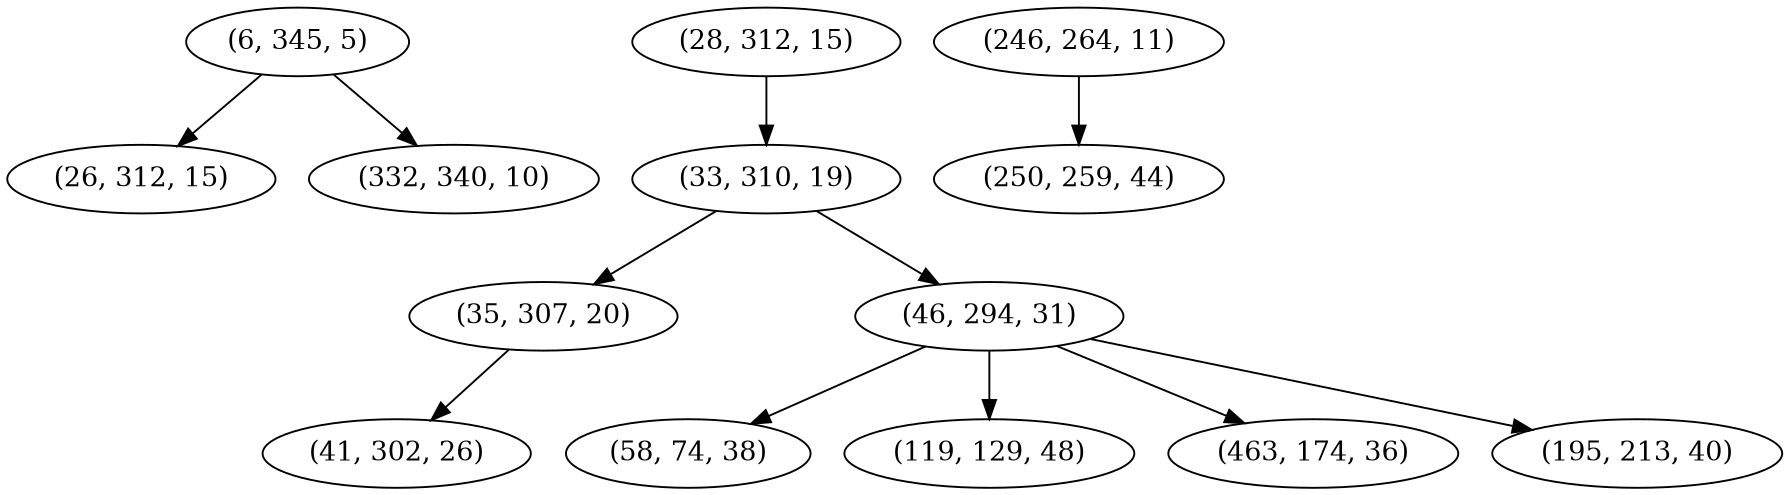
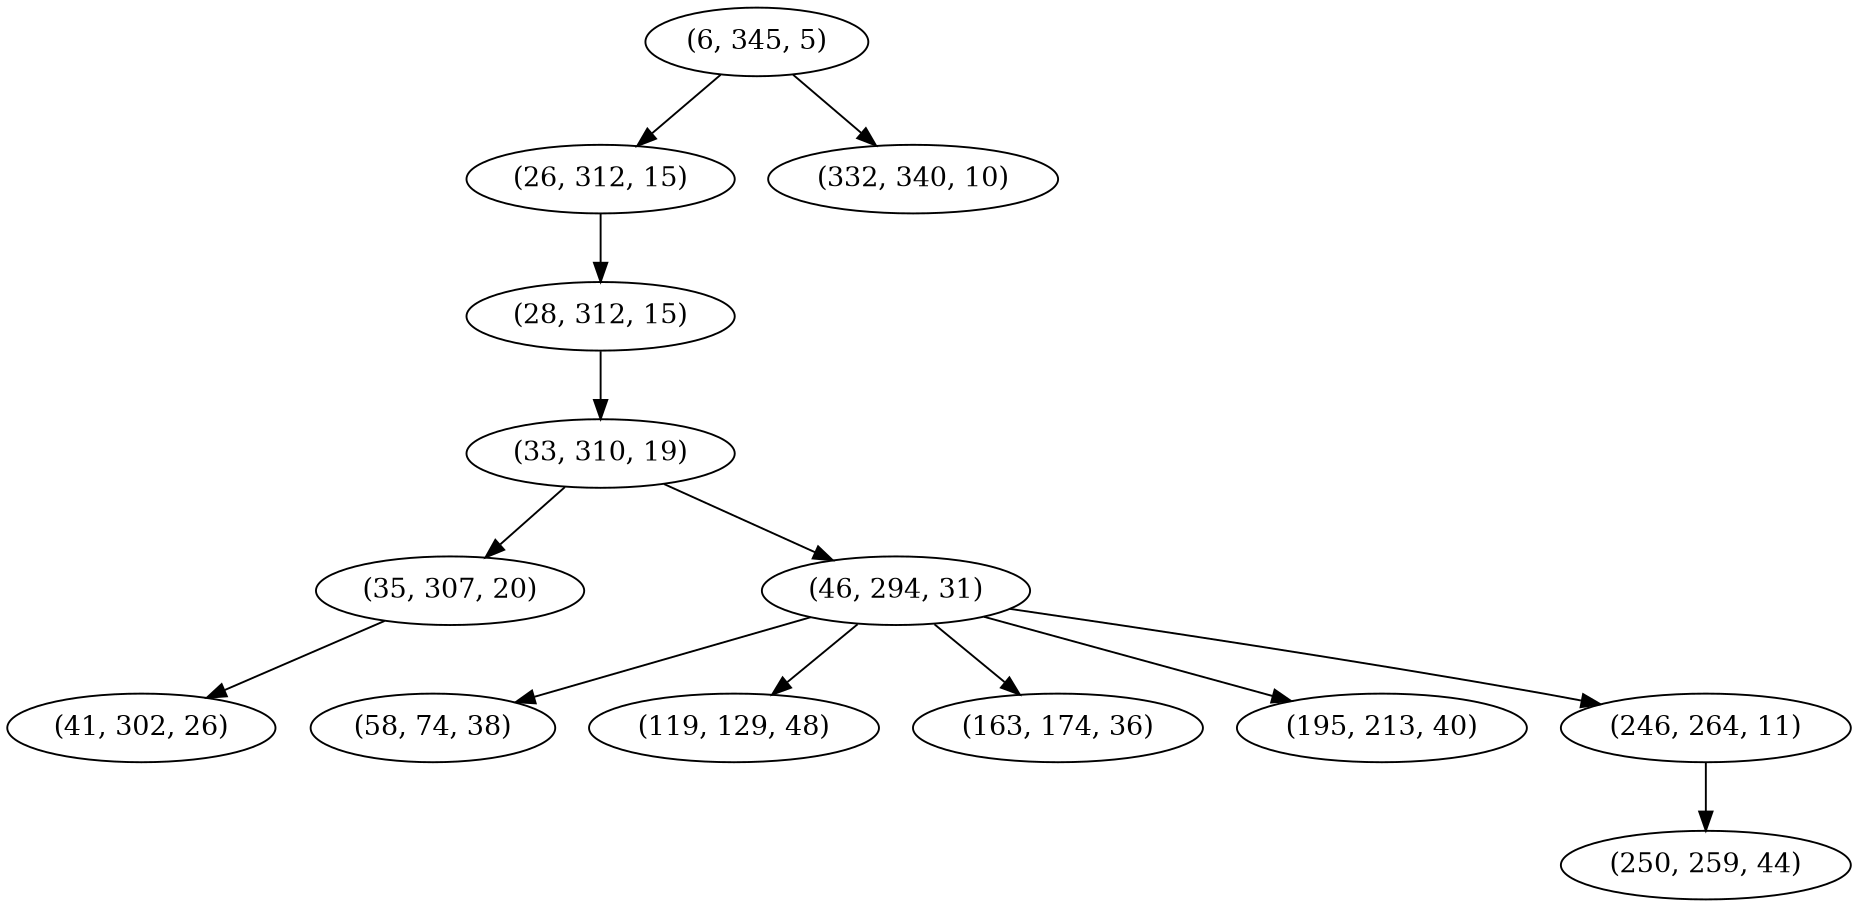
none -> (601, 238)
(1313, 454) -> (1058, 728)
none -> (1296, 652)
